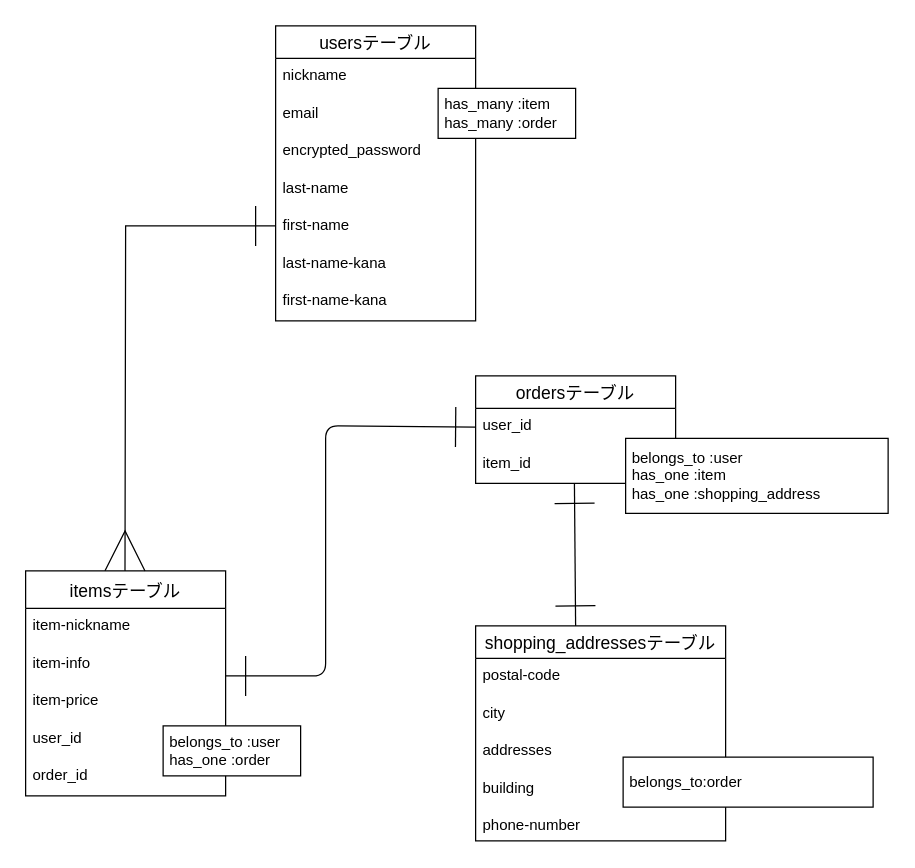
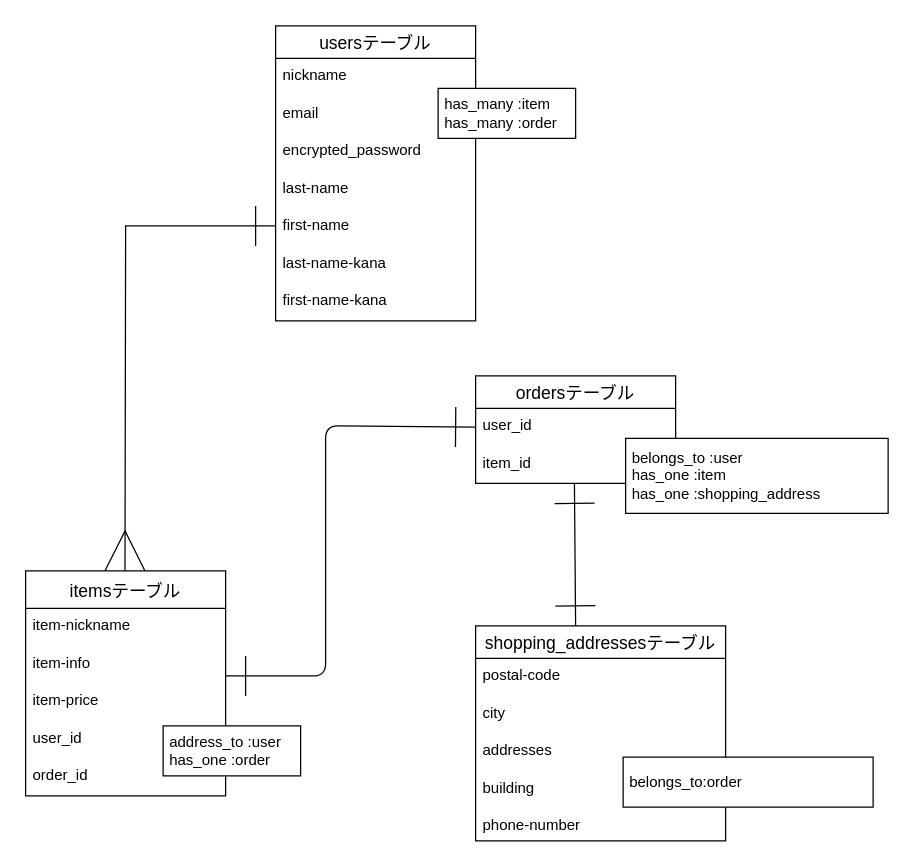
(227, 751) -> (229, 751)
